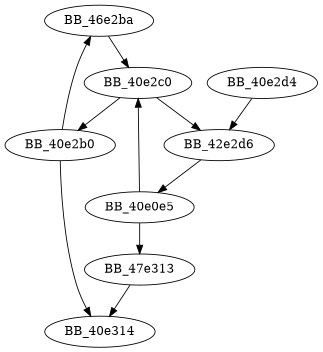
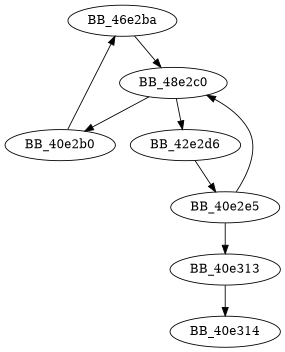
(138, 83) -> (173, 83)
(262, 83) -> none
(140, 207) -> (225, 207)
(66, 236) -> none
(140, 270) -> (225, 270)
